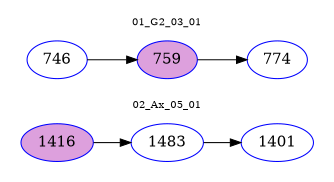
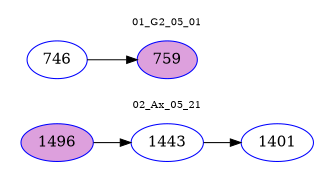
(167, 23) -> (167, 23)
(277, 60) -> none
(167, 105) -> (167, 105)
(57, 143) -> (57, 143)
(167, 143) -> (167, 143)
